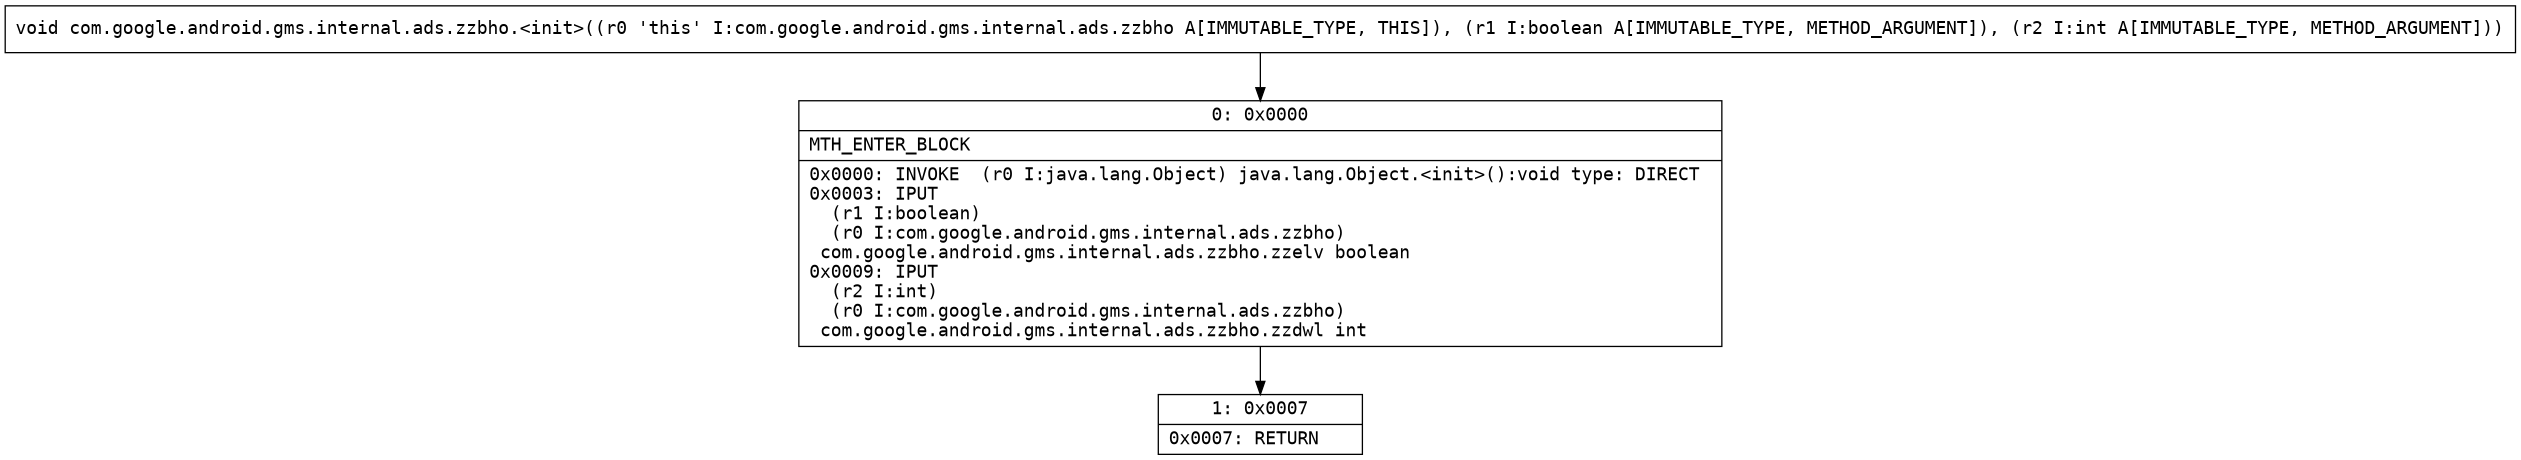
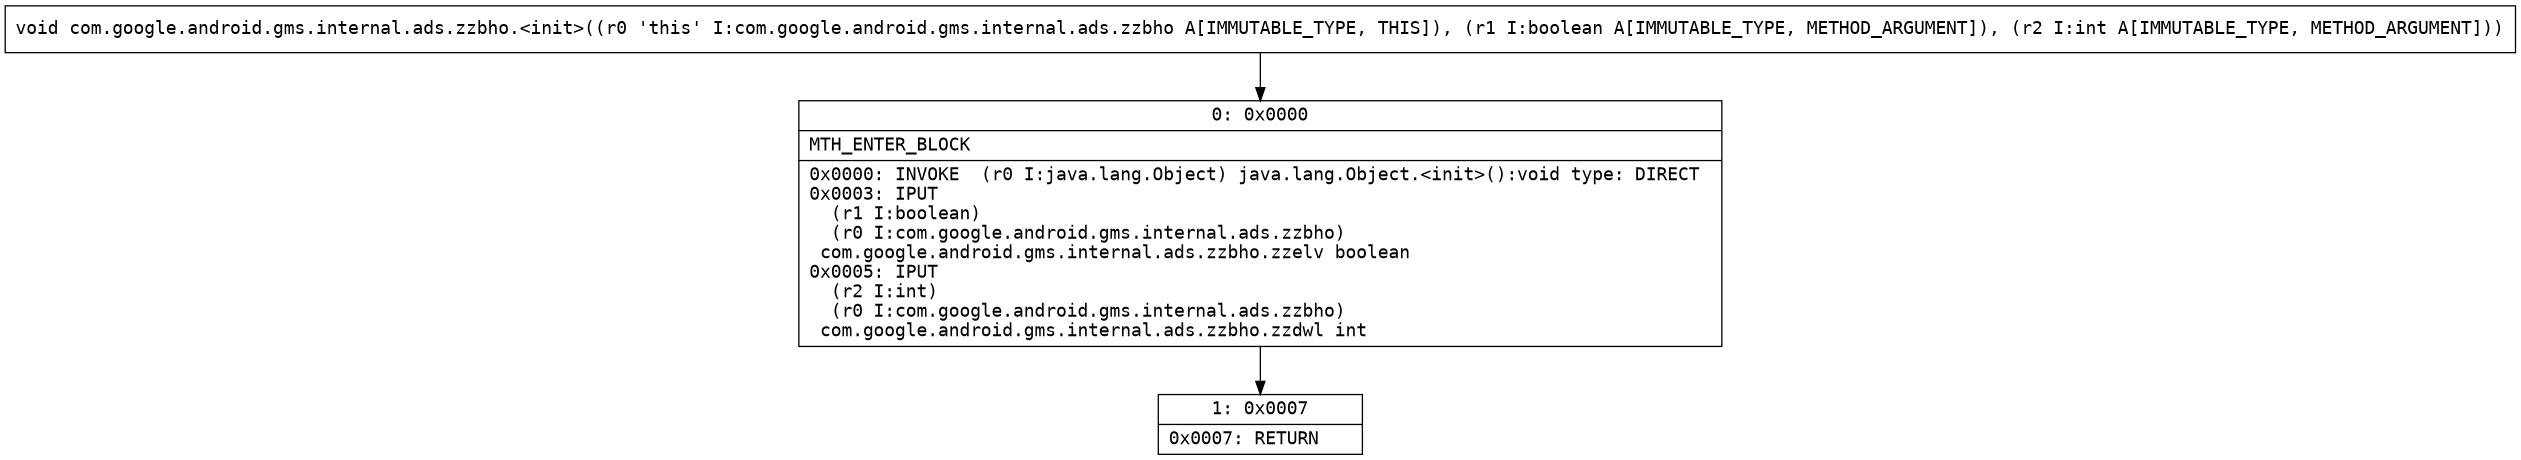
(885, 272) -> (885, 272)
